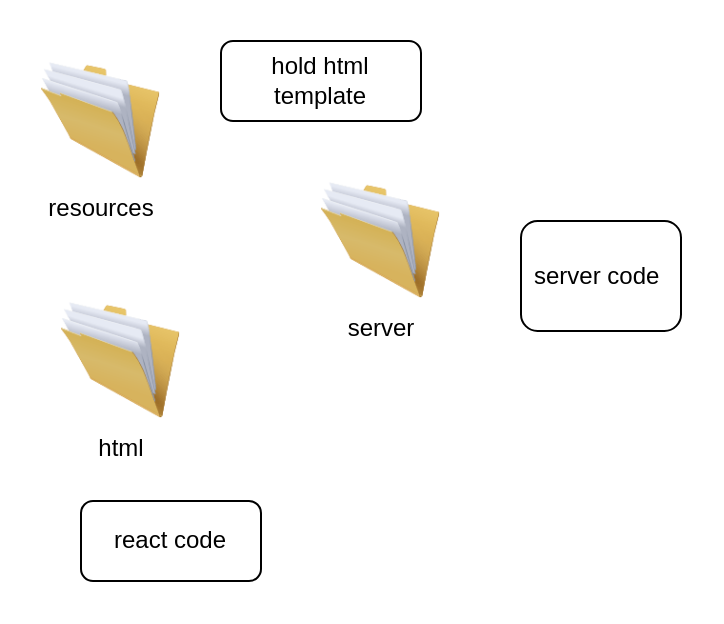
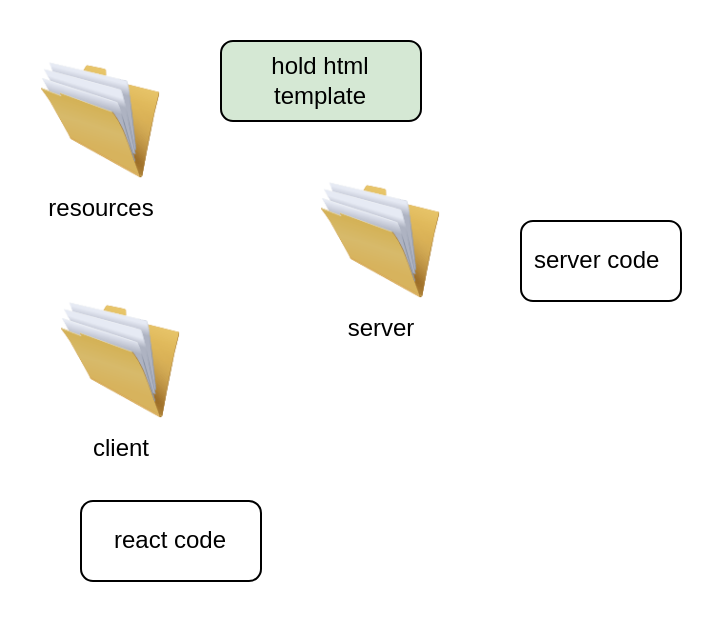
(321, 81) -> (321, 81)
(601, 276) -> (601, 261)
(122, 449) -> (122, 449)
